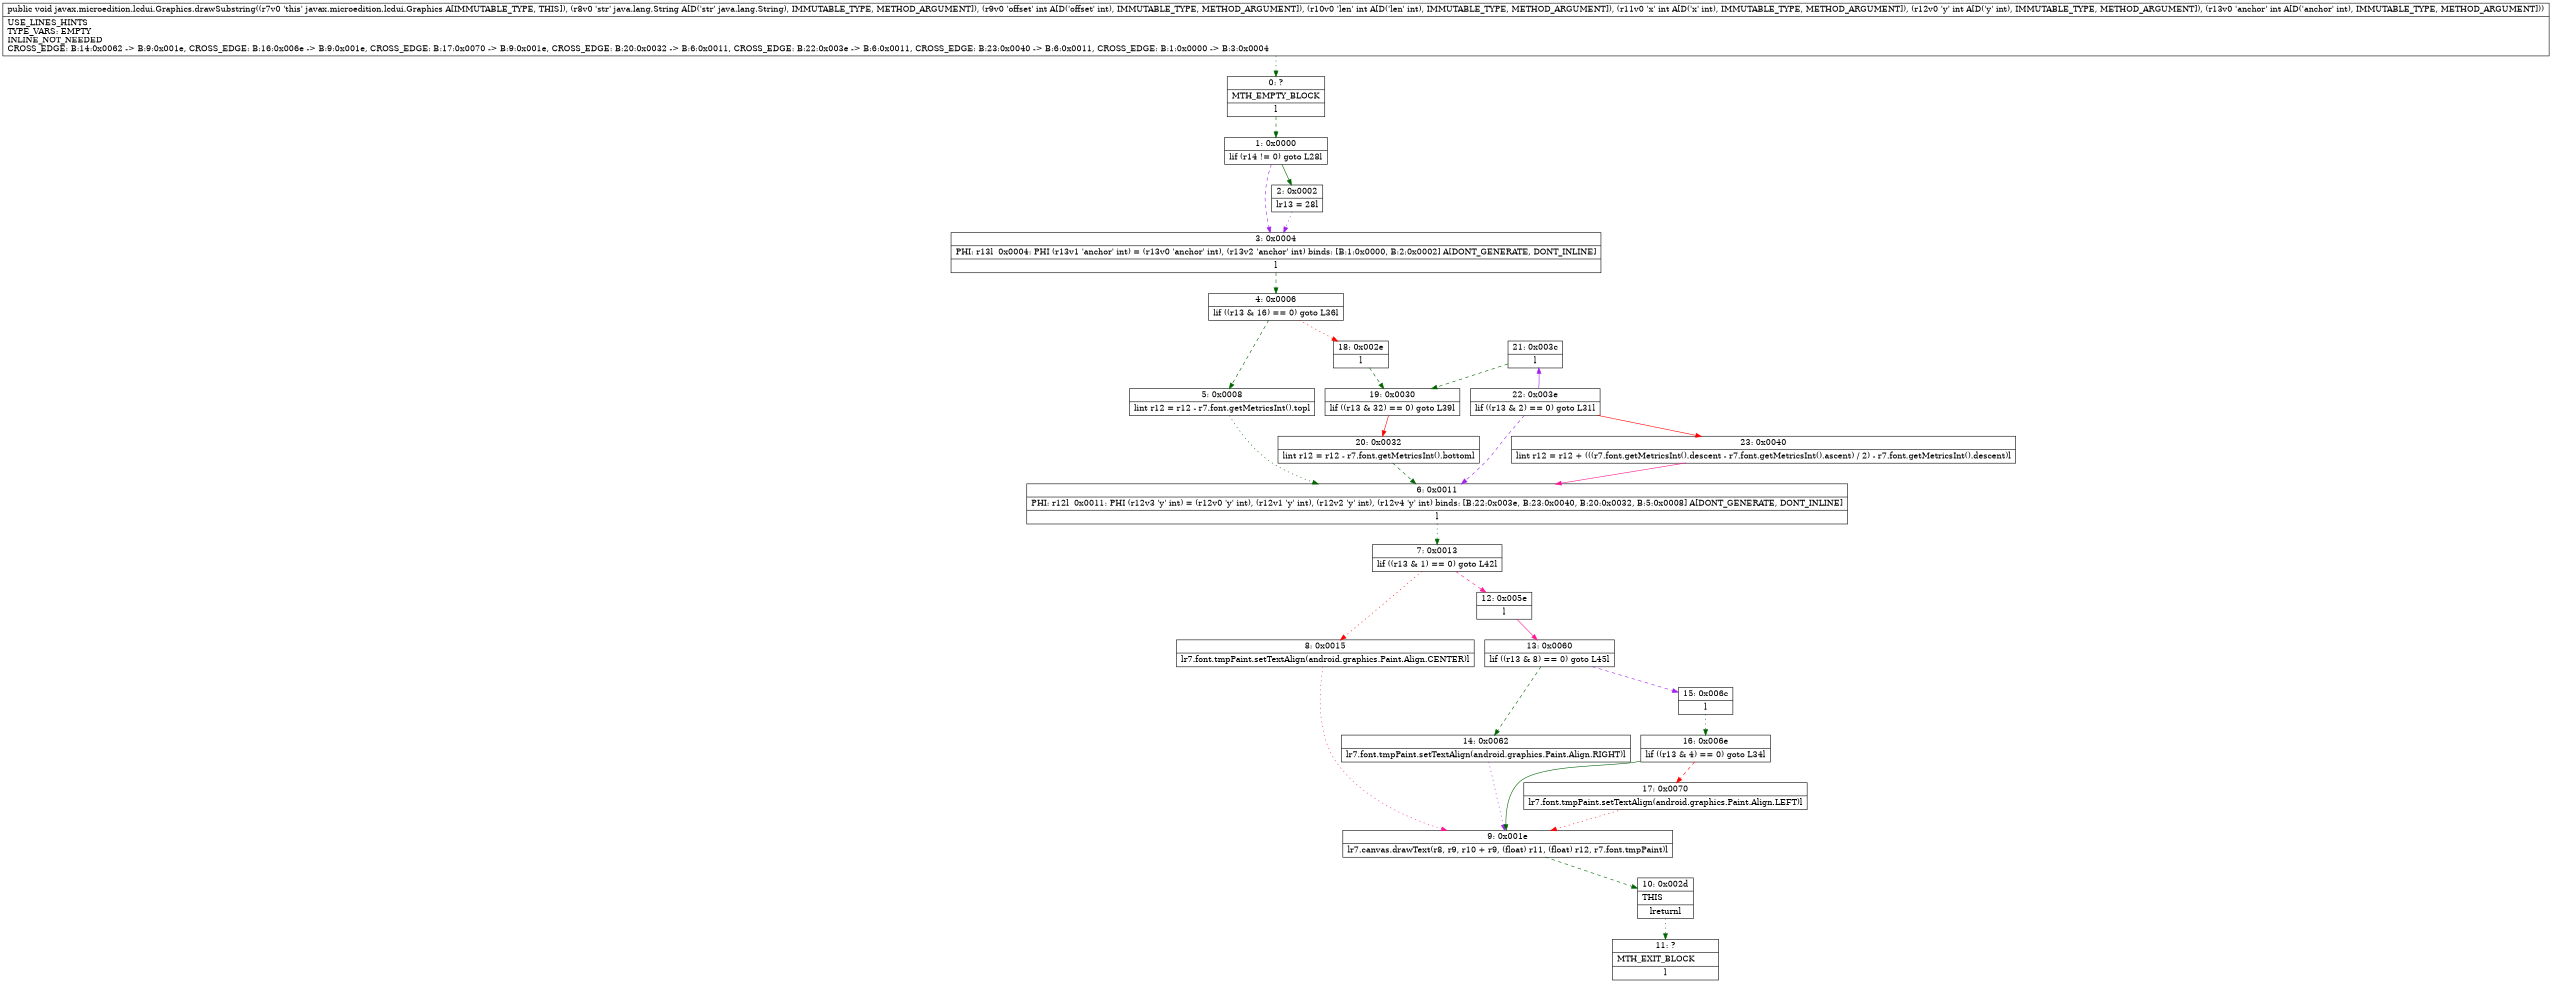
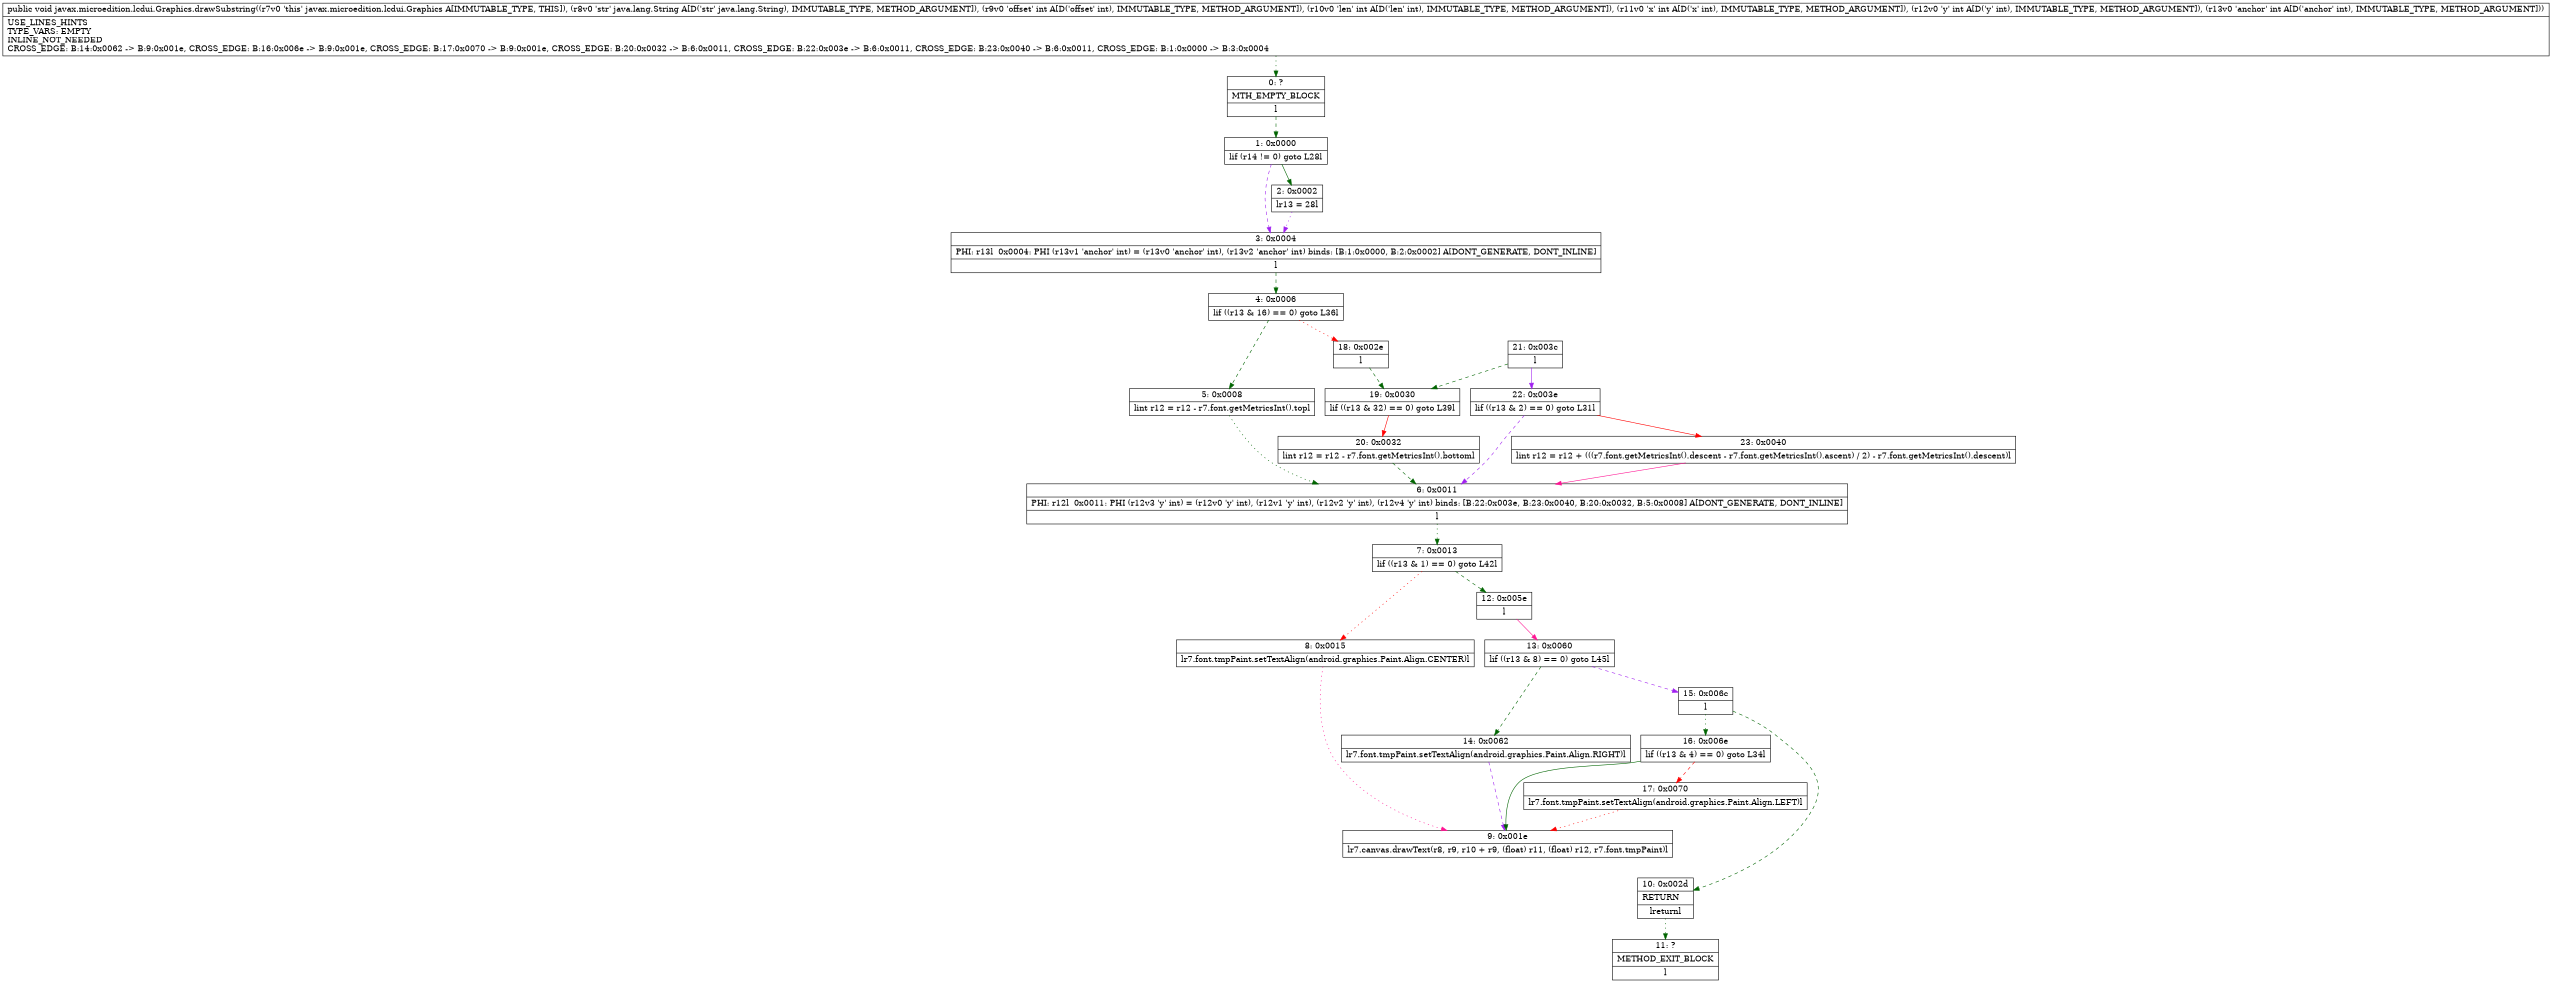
(1539, 381) -> (1531, 375)
(1468, 580) -> (1468, 580)
(1496, 793) -> (1496, 793)
(1589, 872) -> (1812, 809)
(1653, 898) -> (1661, 898)
(1656, 959) -> (1665, 959)
